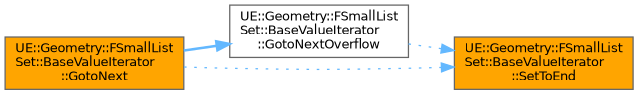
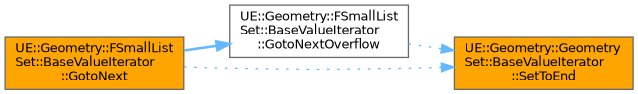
(544, 63) -> (544, 63)
